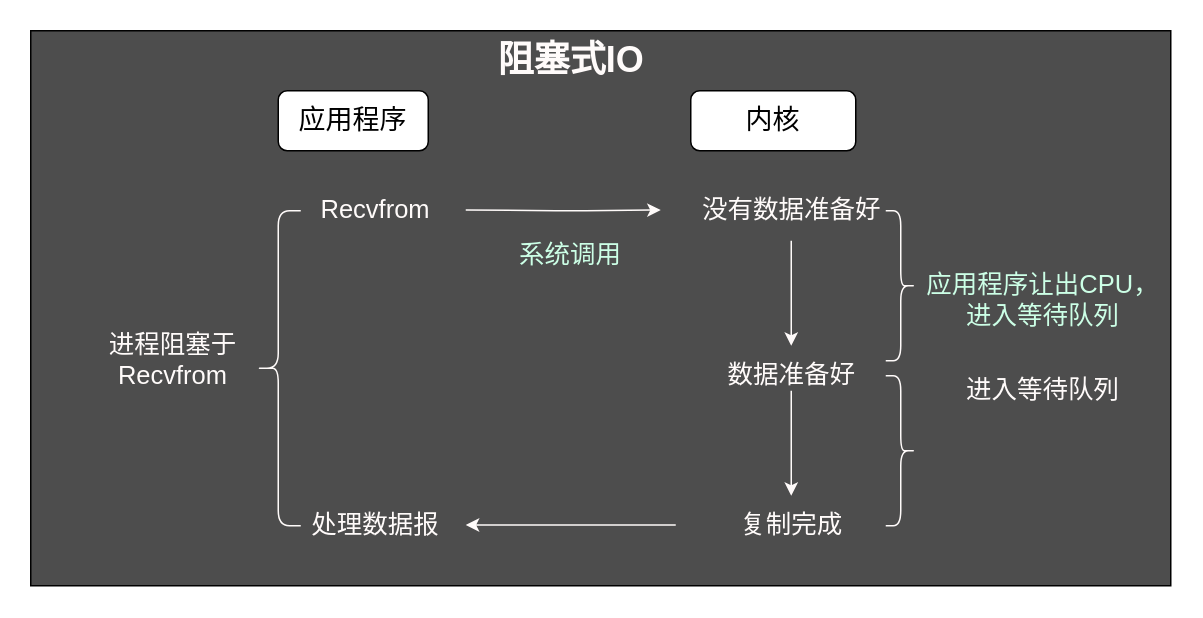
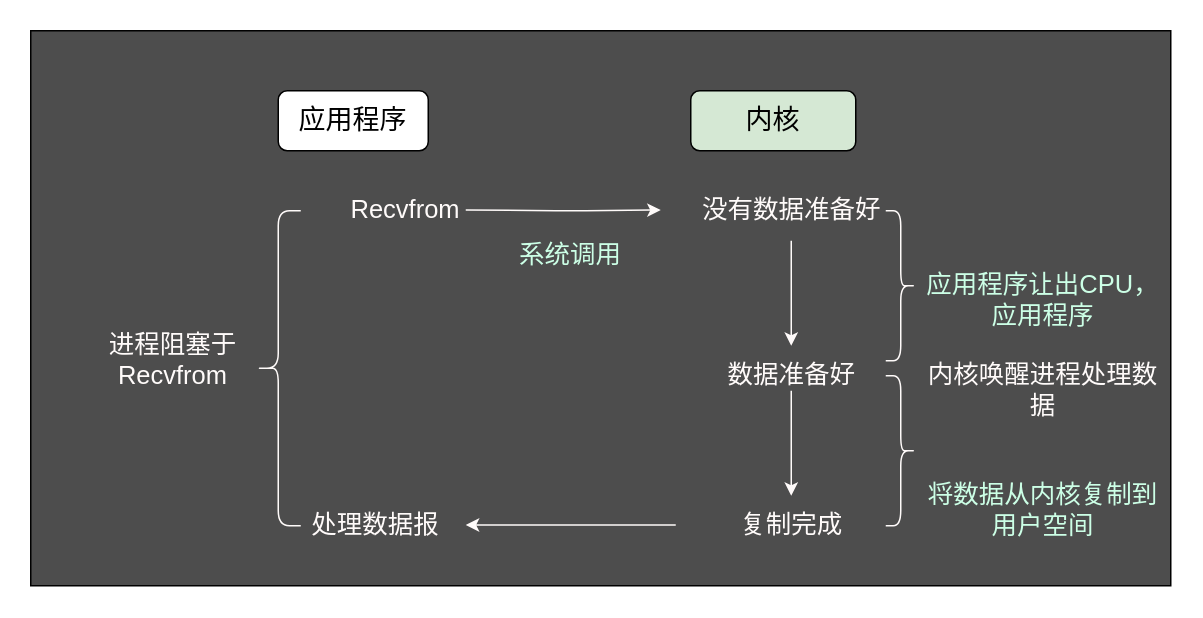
(571, 61) -> none
(773, 121) -> (773, 121)
(376, 211) -> (406, 211)
(1043, 301) -> (1043, 301)
(1043, 391) -> (1043, 391)
none -> (1043, 511)
